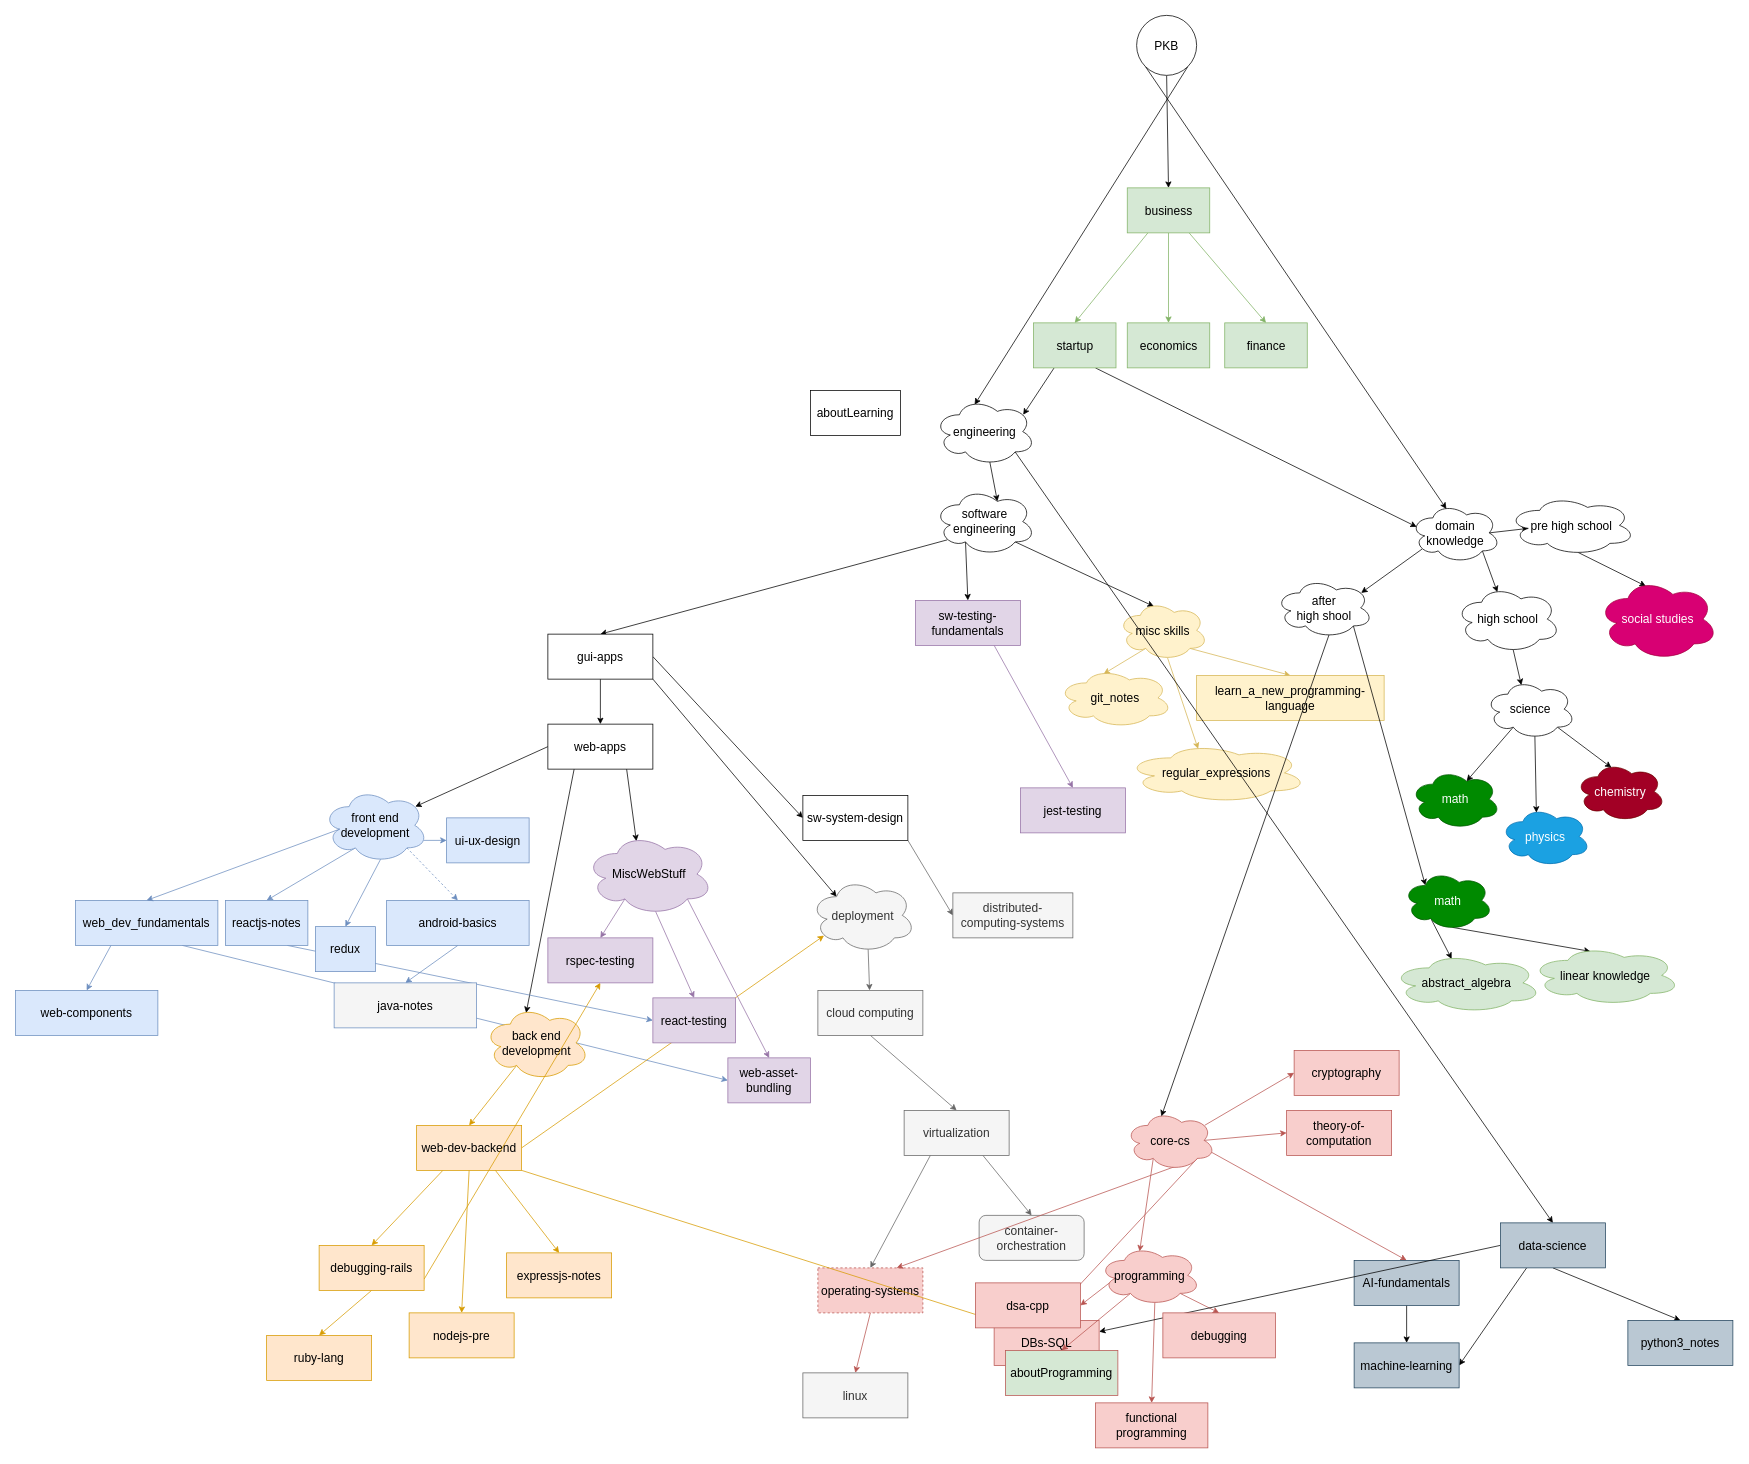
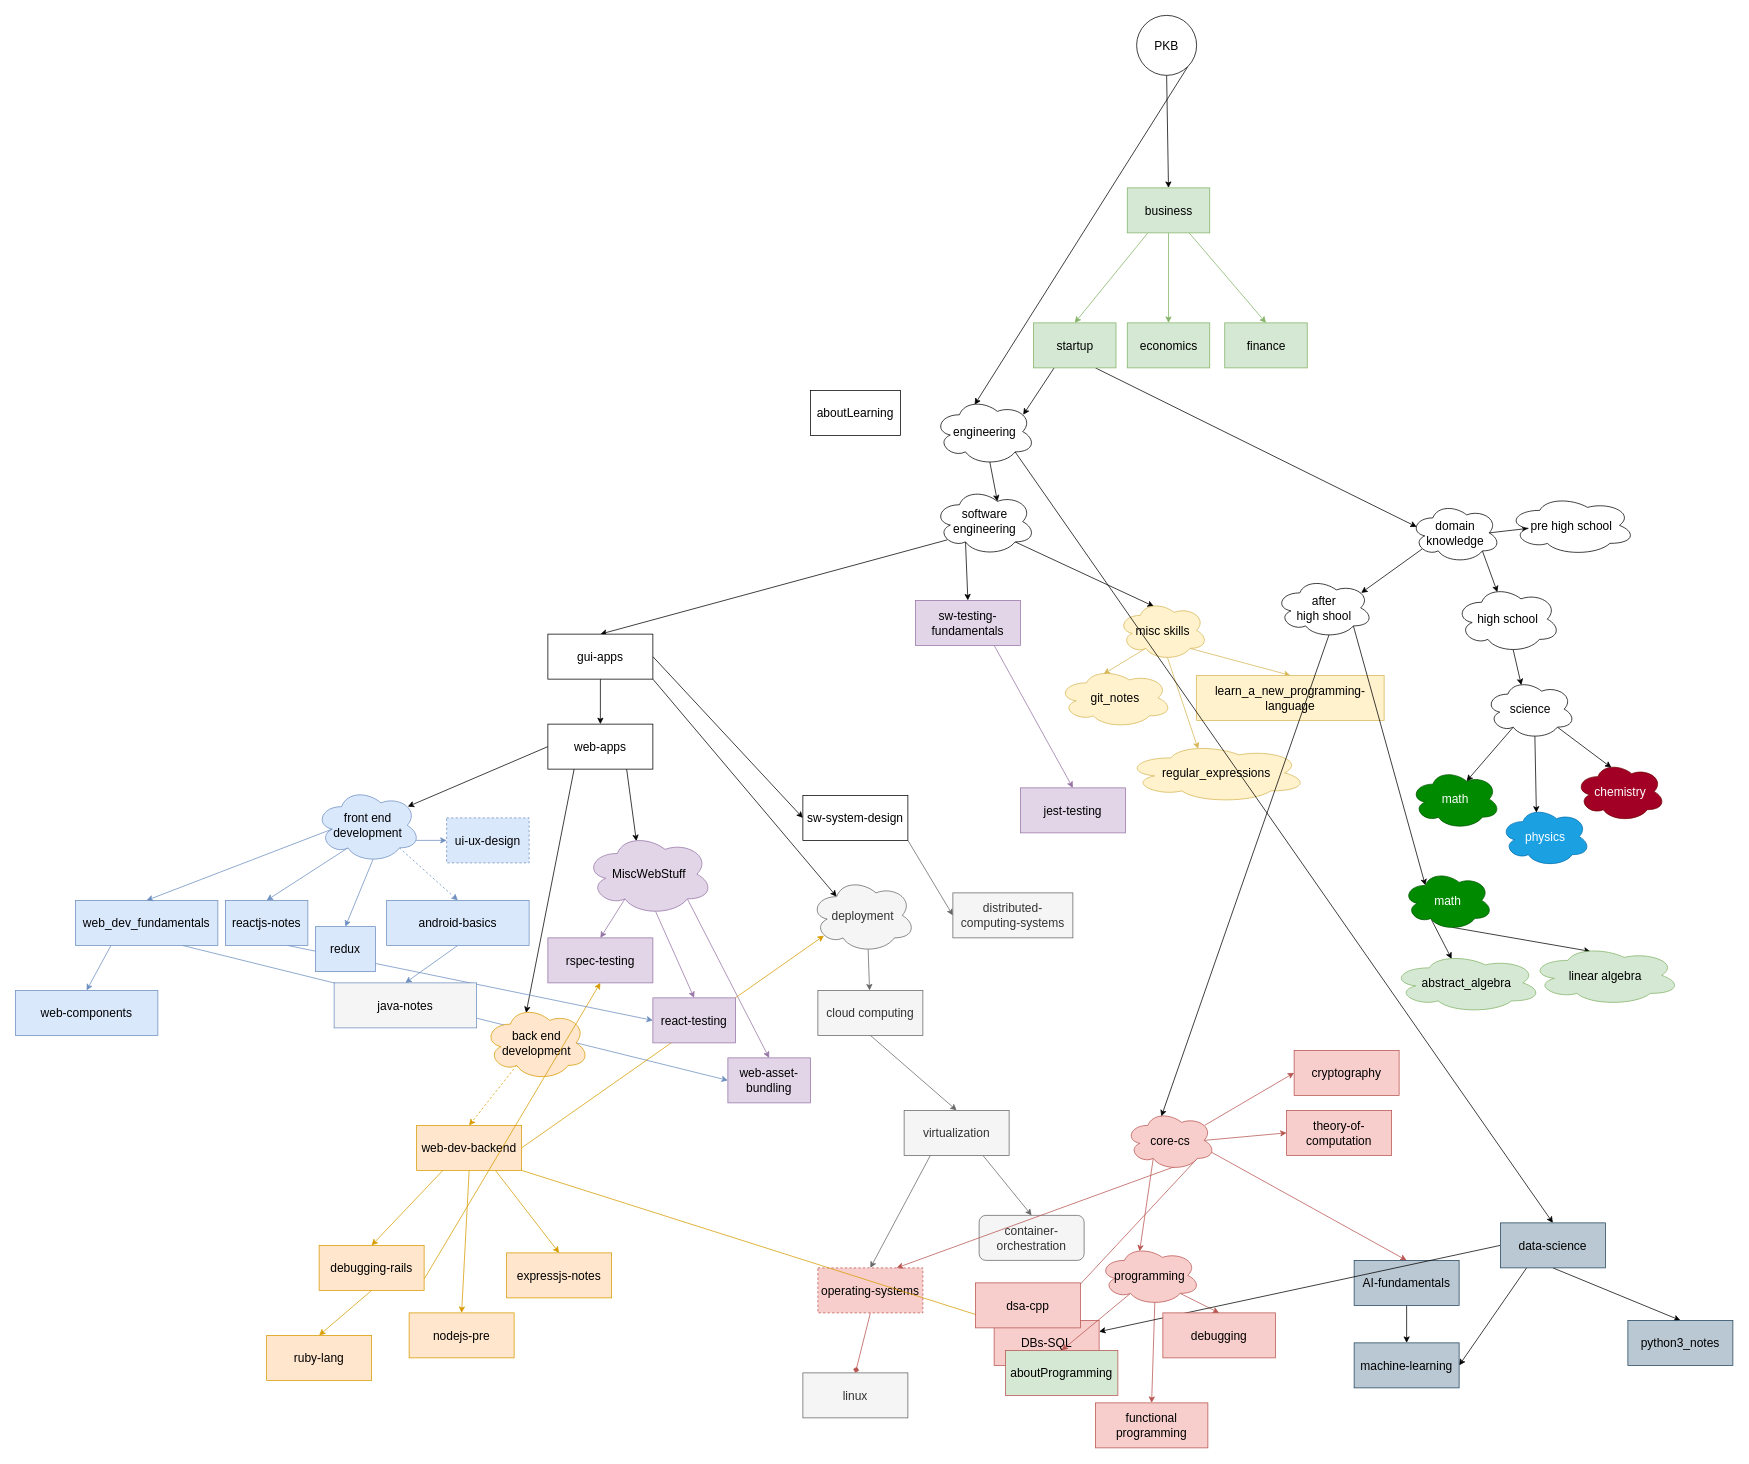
(1295, 286) -> none
(1609, 568) -> none
(1658, 619) -> none
(375, 825) -> (368, 825)
(488, 840) -> (488, 840)
(1605, 975) -> (1605, 975)
(495, 1092) -> (495, 1092)
(1097, 1293) -> none
(857, 1366) -> (857, 1366)
